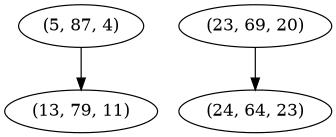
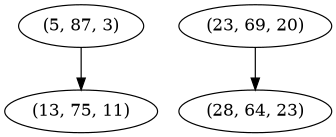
(81, 26) -> (81, 26)
(81, 111) -> (81, 111)
(255, 111) -> (255, 111)
